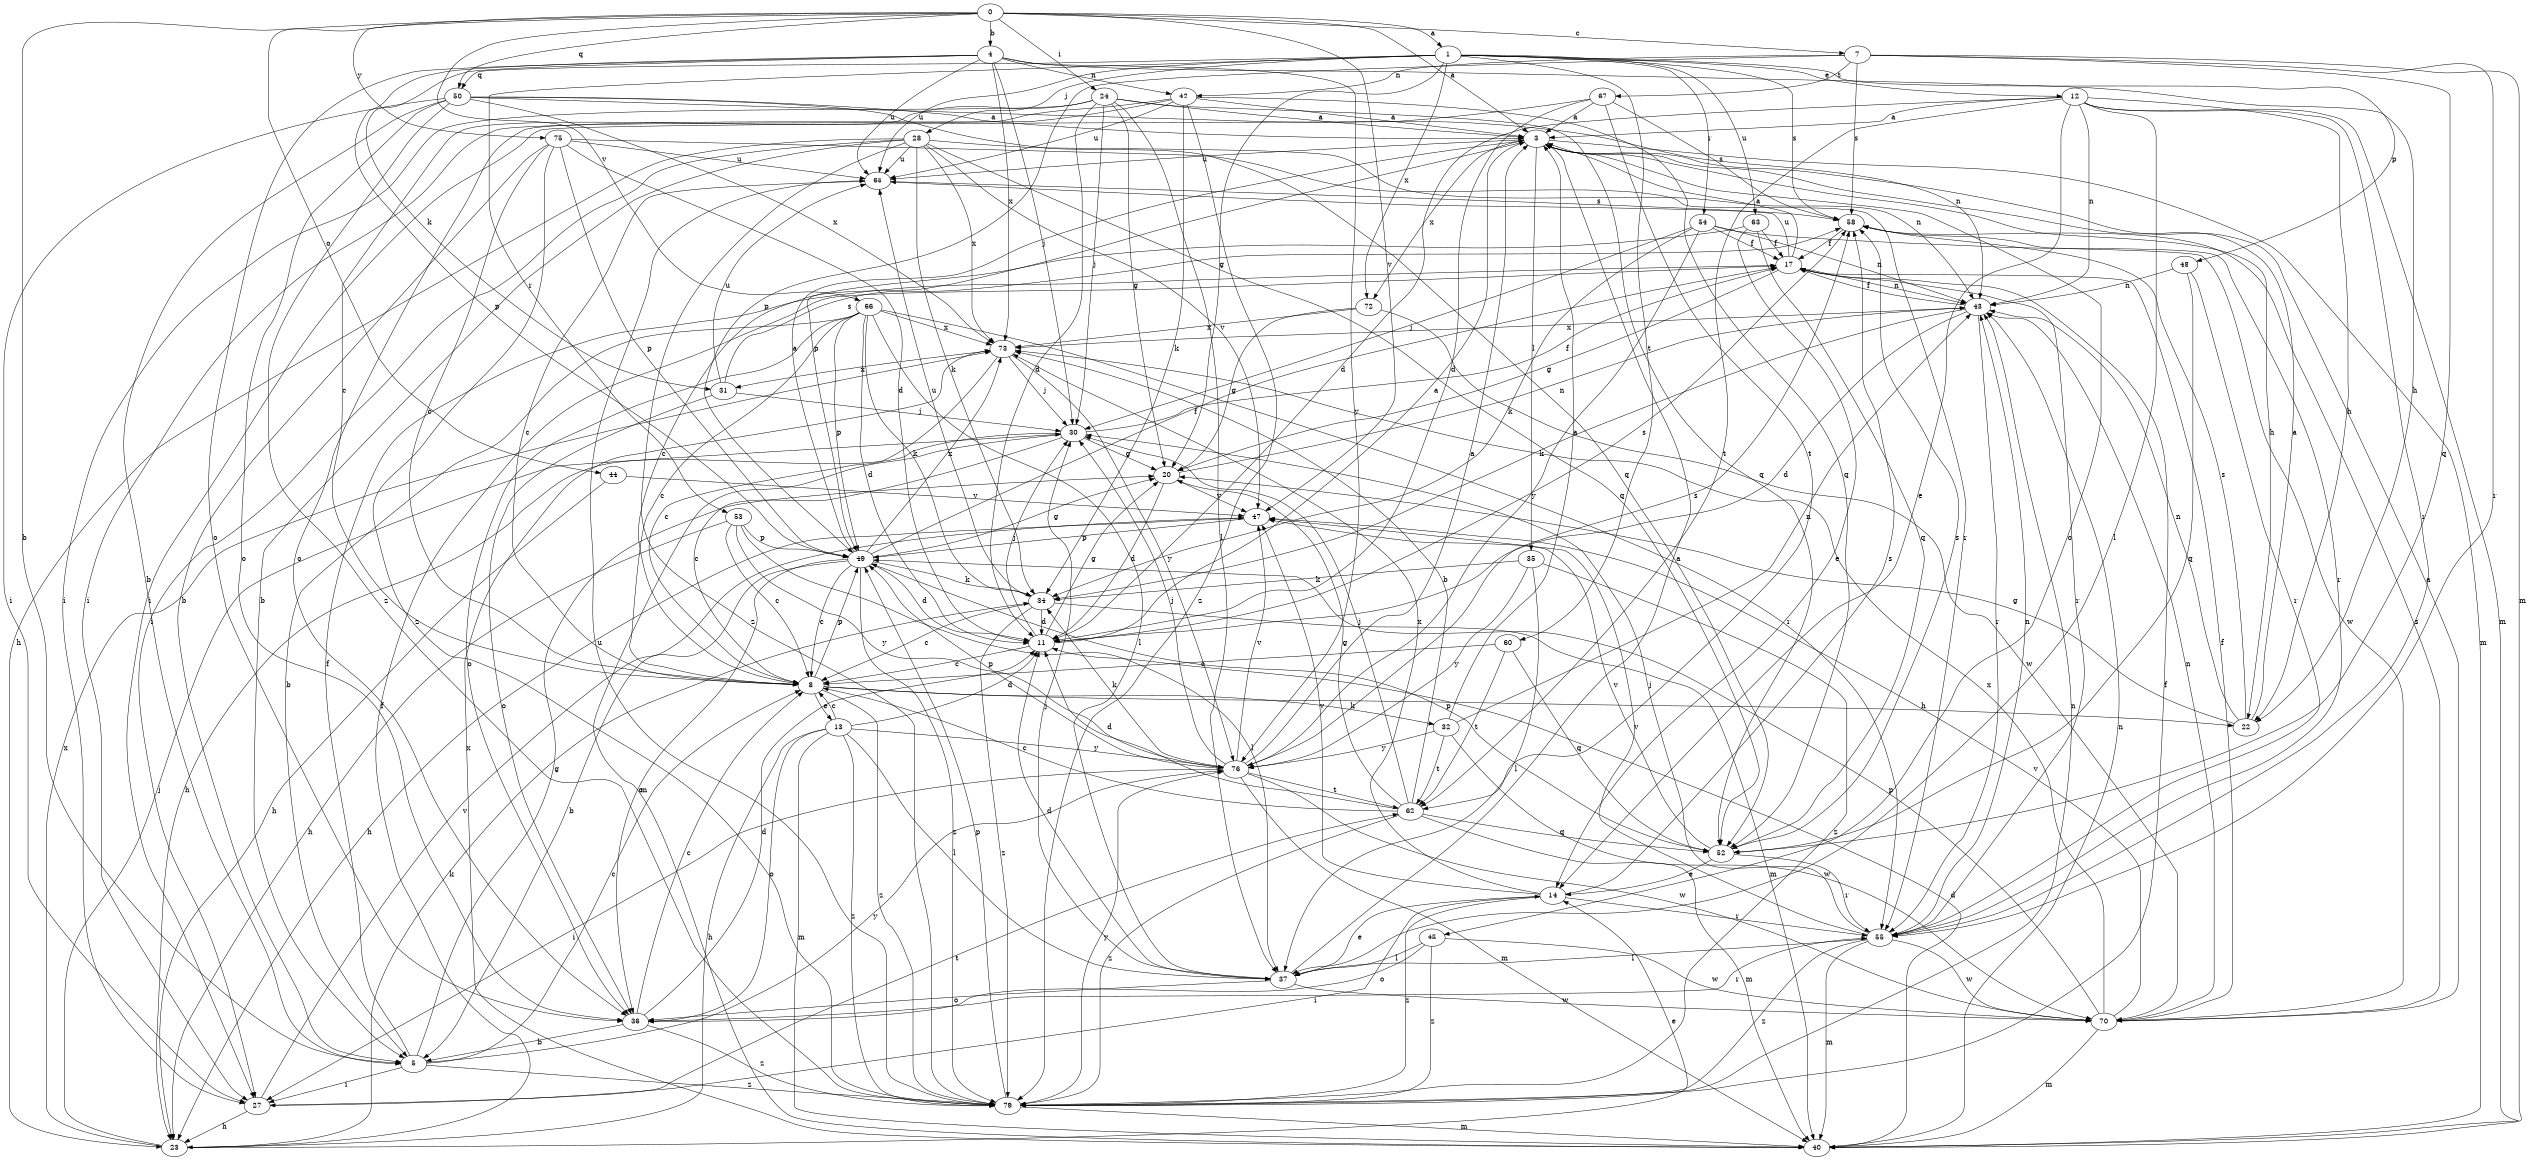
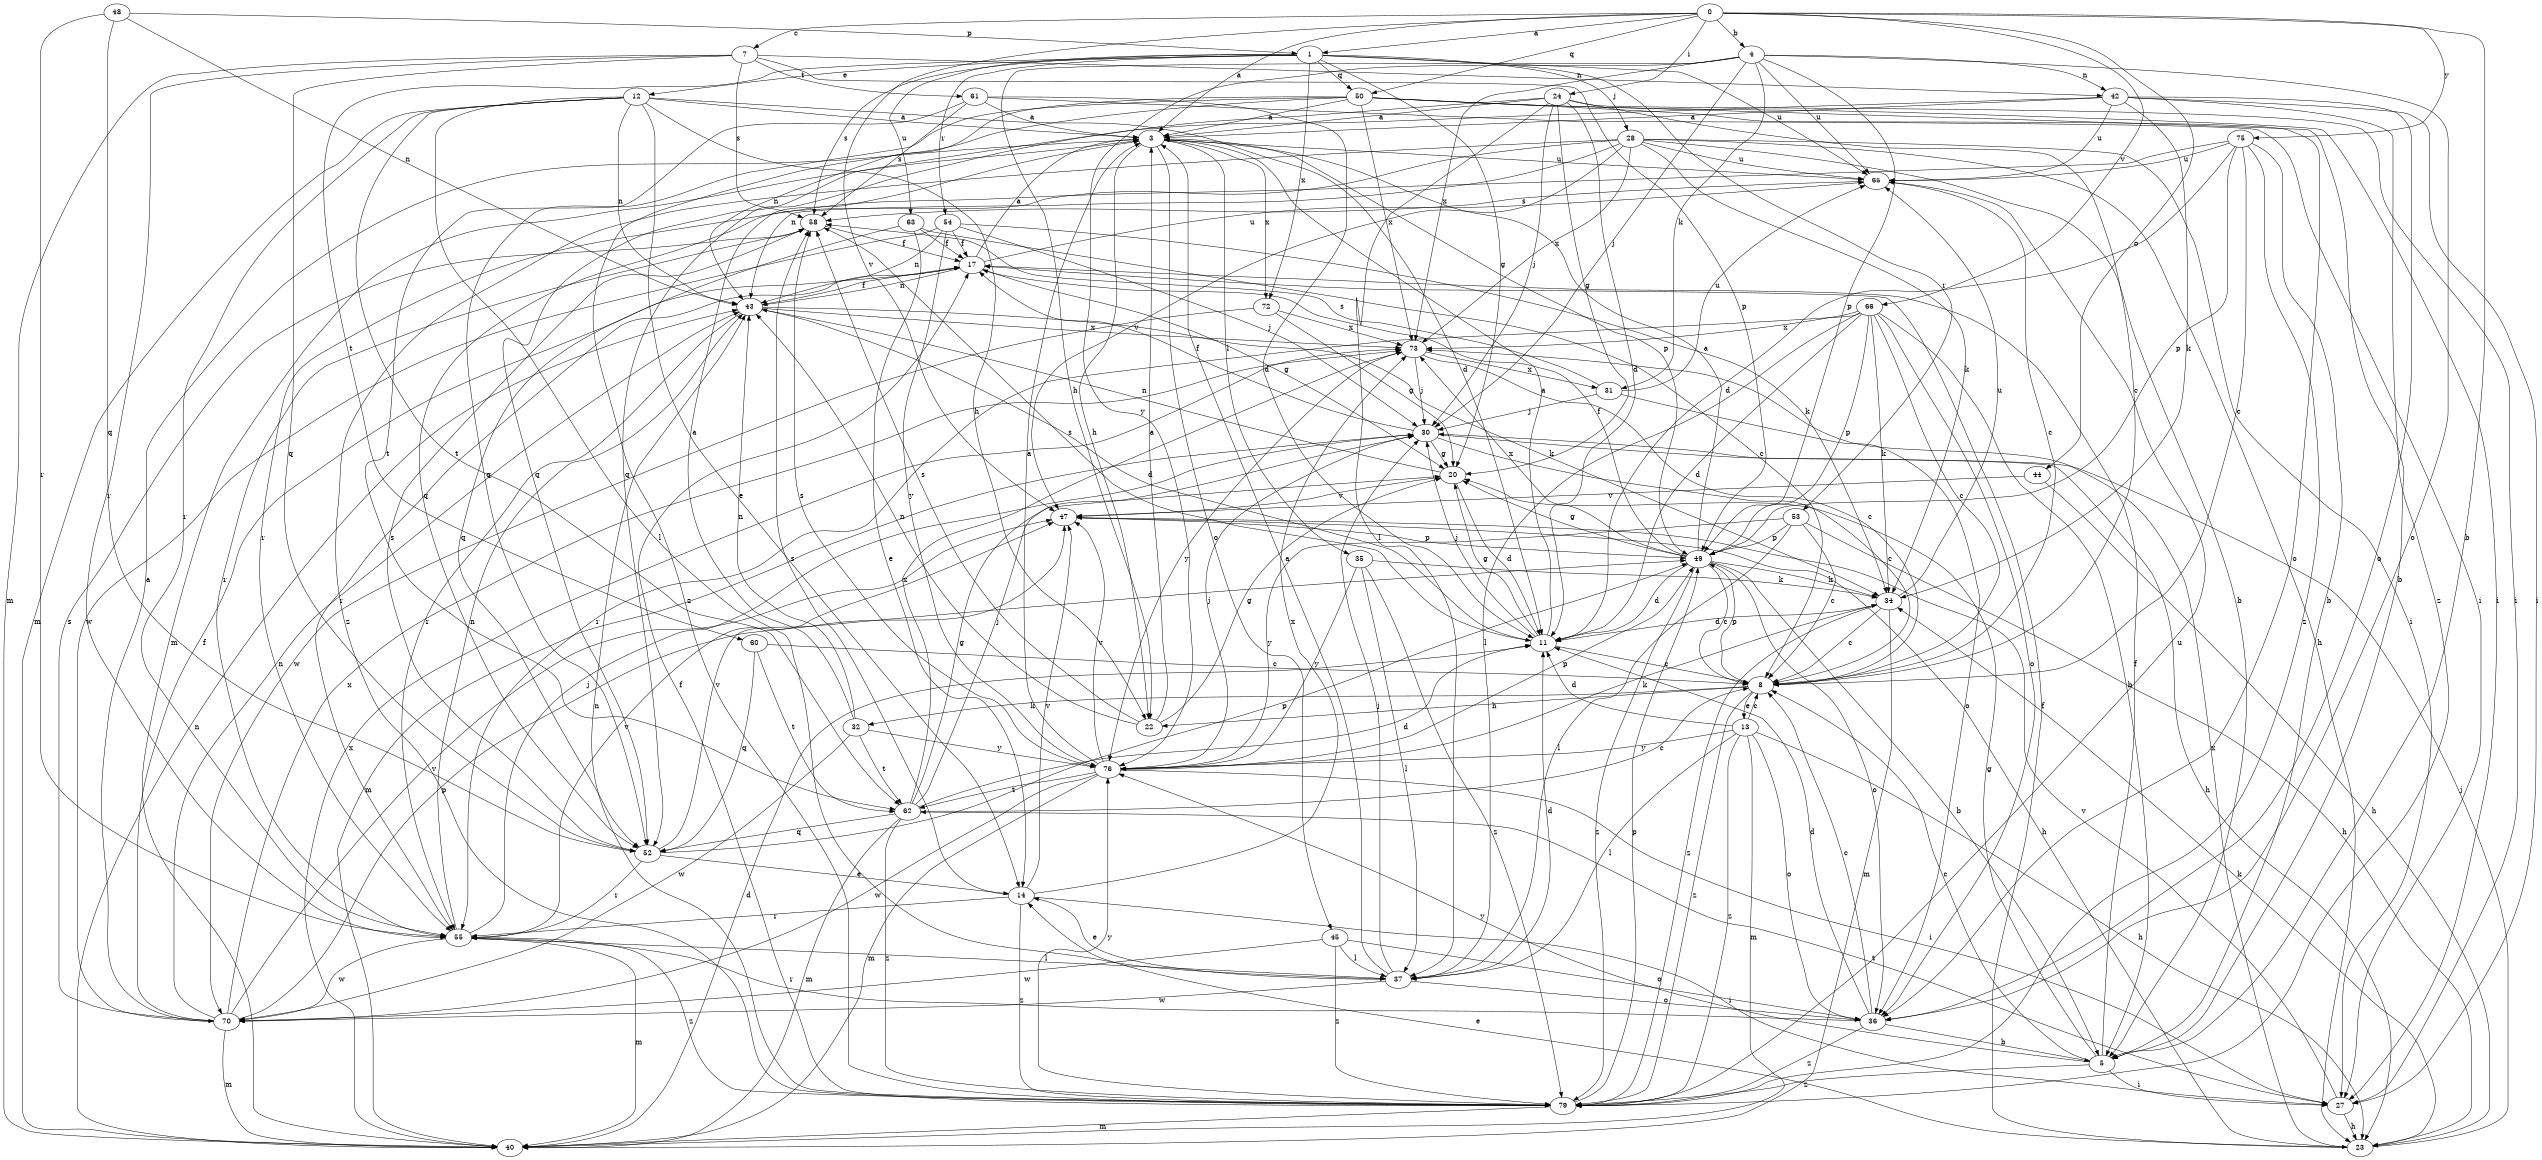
(2119, 86) -> (711, 27)
(1603, 97) -> (975, 97)
(1446, 580) -> (906, 580)
